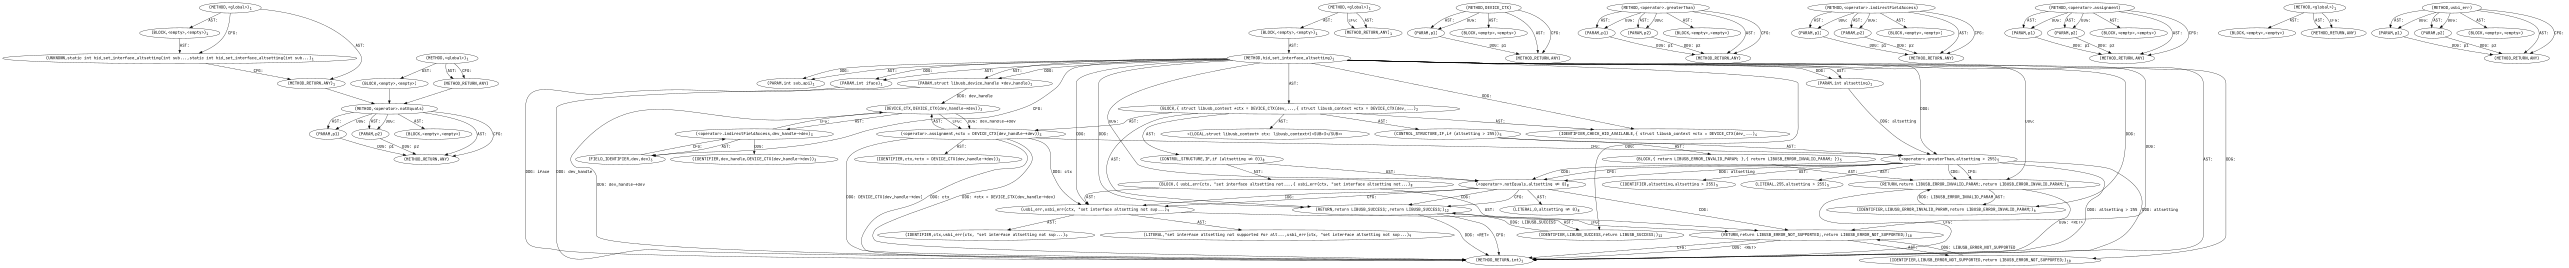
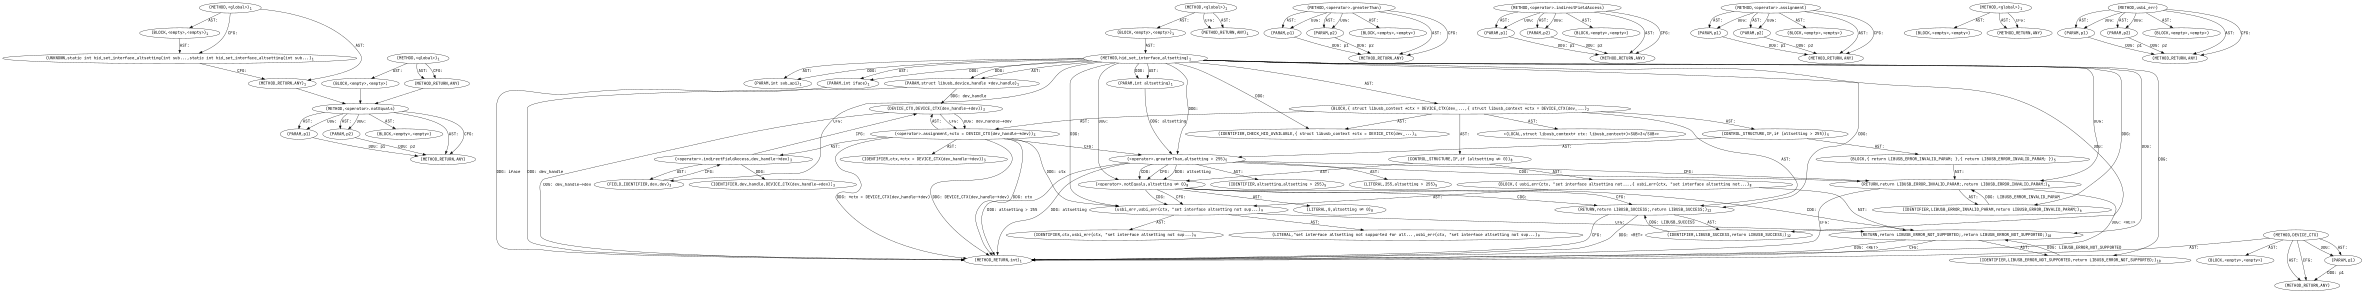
(2203, 107) -> (1653, 258)
(846, 121) -> (834, 144)
